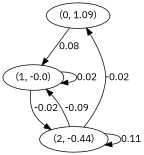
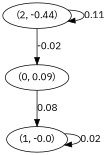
(78, 16) -> (37, 78)
(32, 110) -> none
(62, 110) -> none
